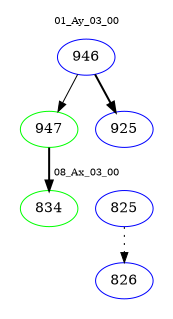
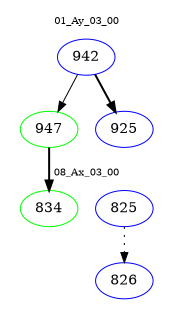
(86, 57) -> (86, 57)
